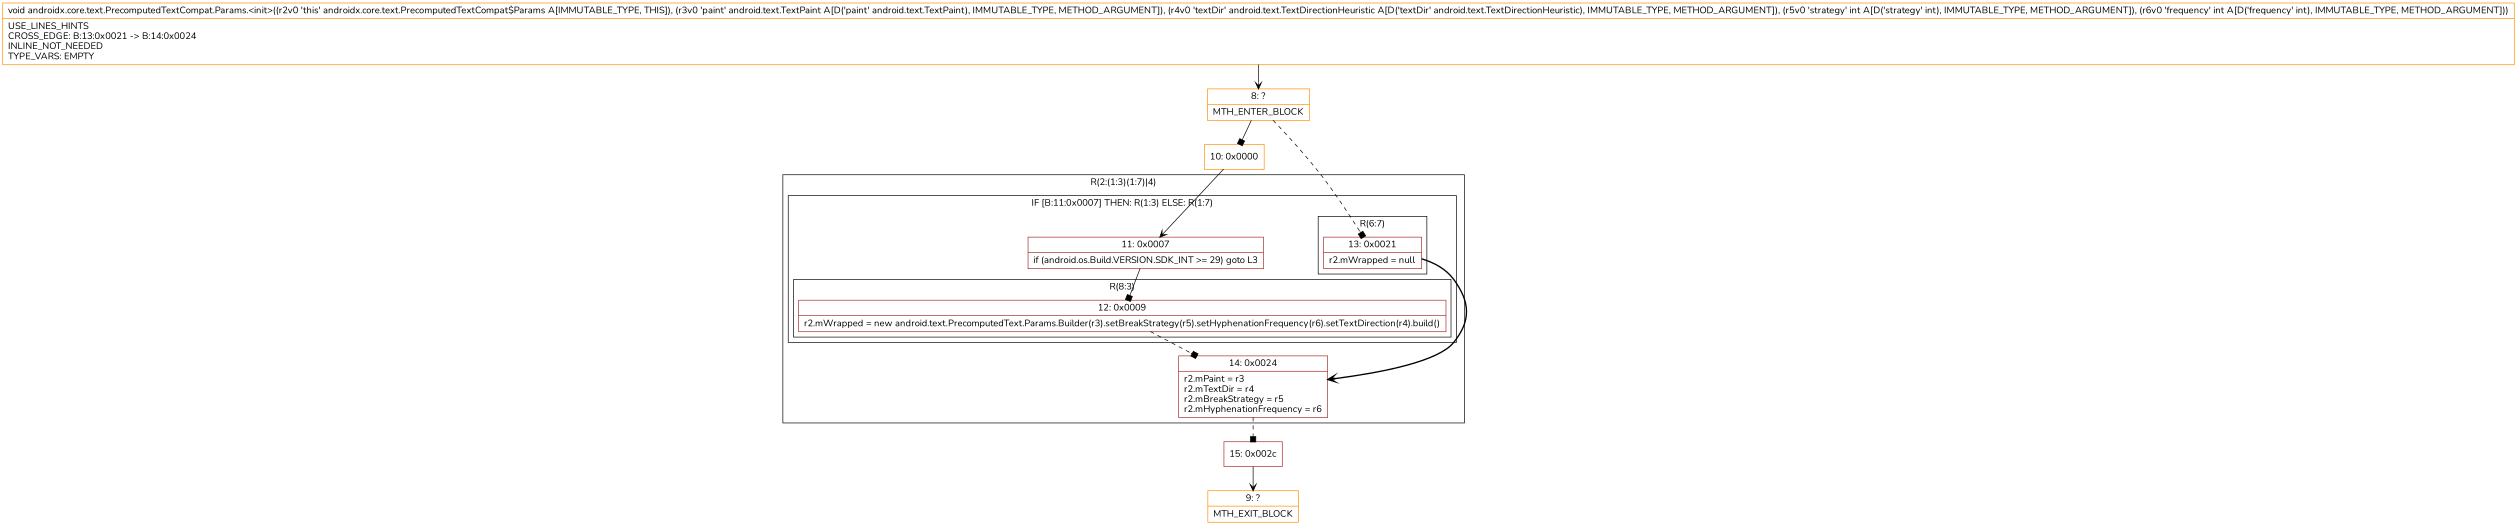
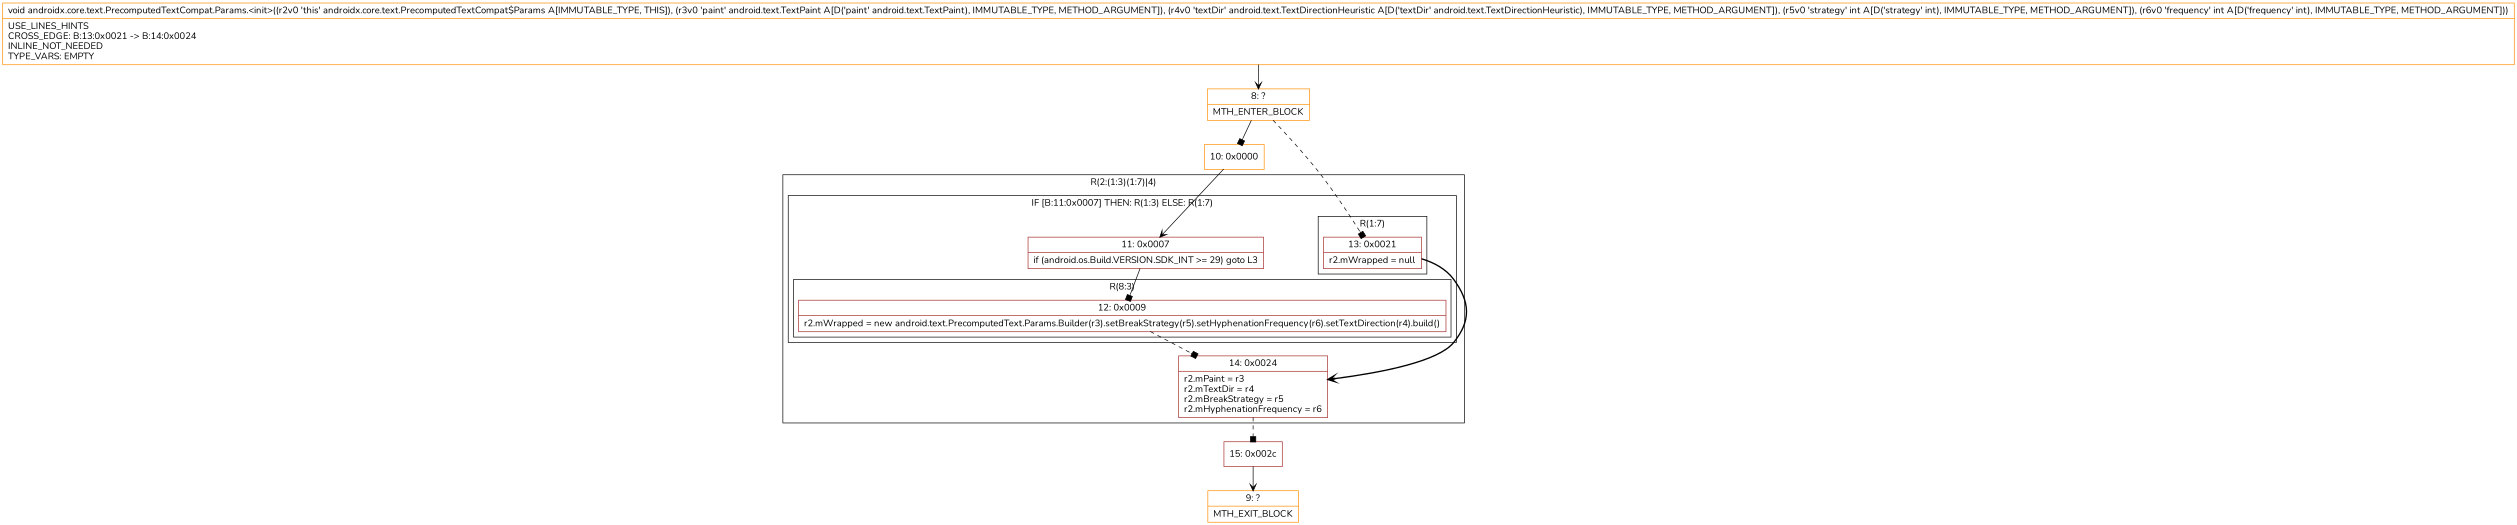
(1373, 224) -> (1373, 224)
